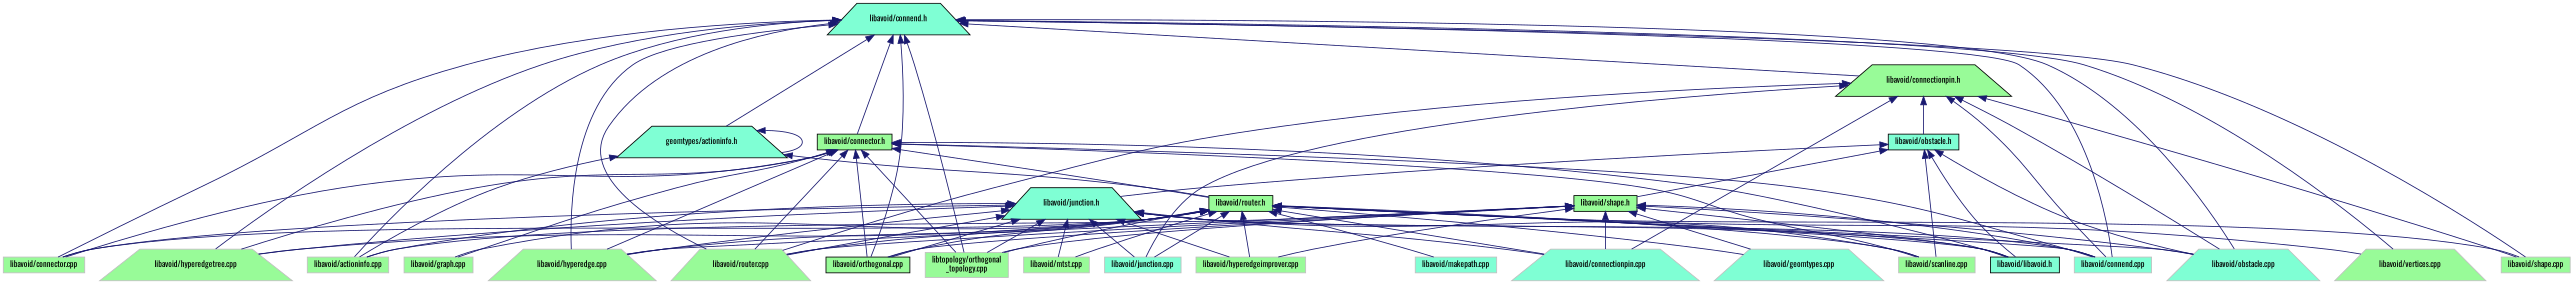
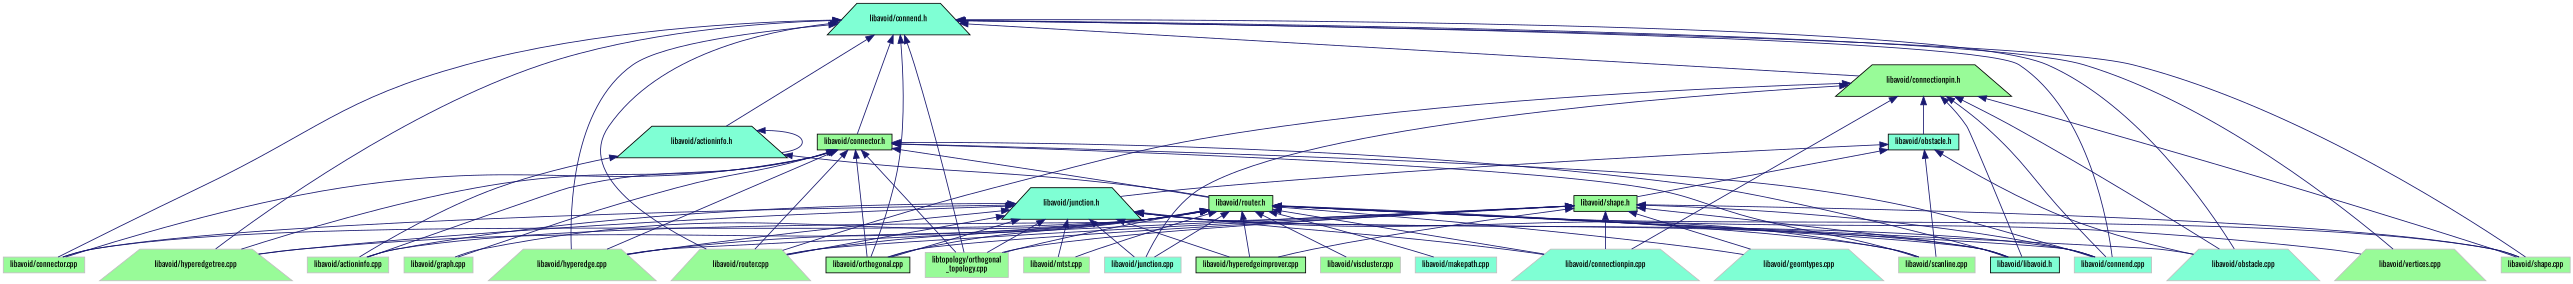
(566, 82) -> (593, 183)
(702, 142) -> (702, 142)
(1969, 211) -> (1987, 173)
(2043, 236) -> (2083, 216)
(1251, 265) -> (1251, 265)
none -> (1360, 265)
